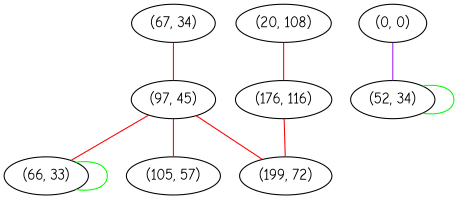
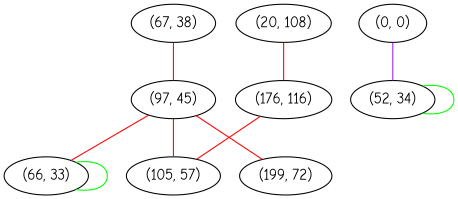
(173, 23) -> (173, 23)
(285, 138) -> (235, 134)
